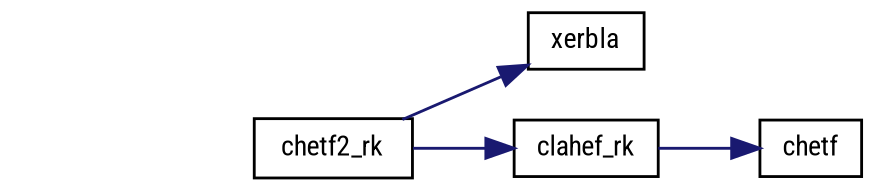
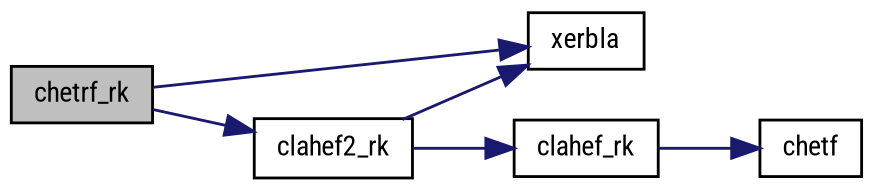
none -> (82, 95)
(333, 148) -> (333, 148)
